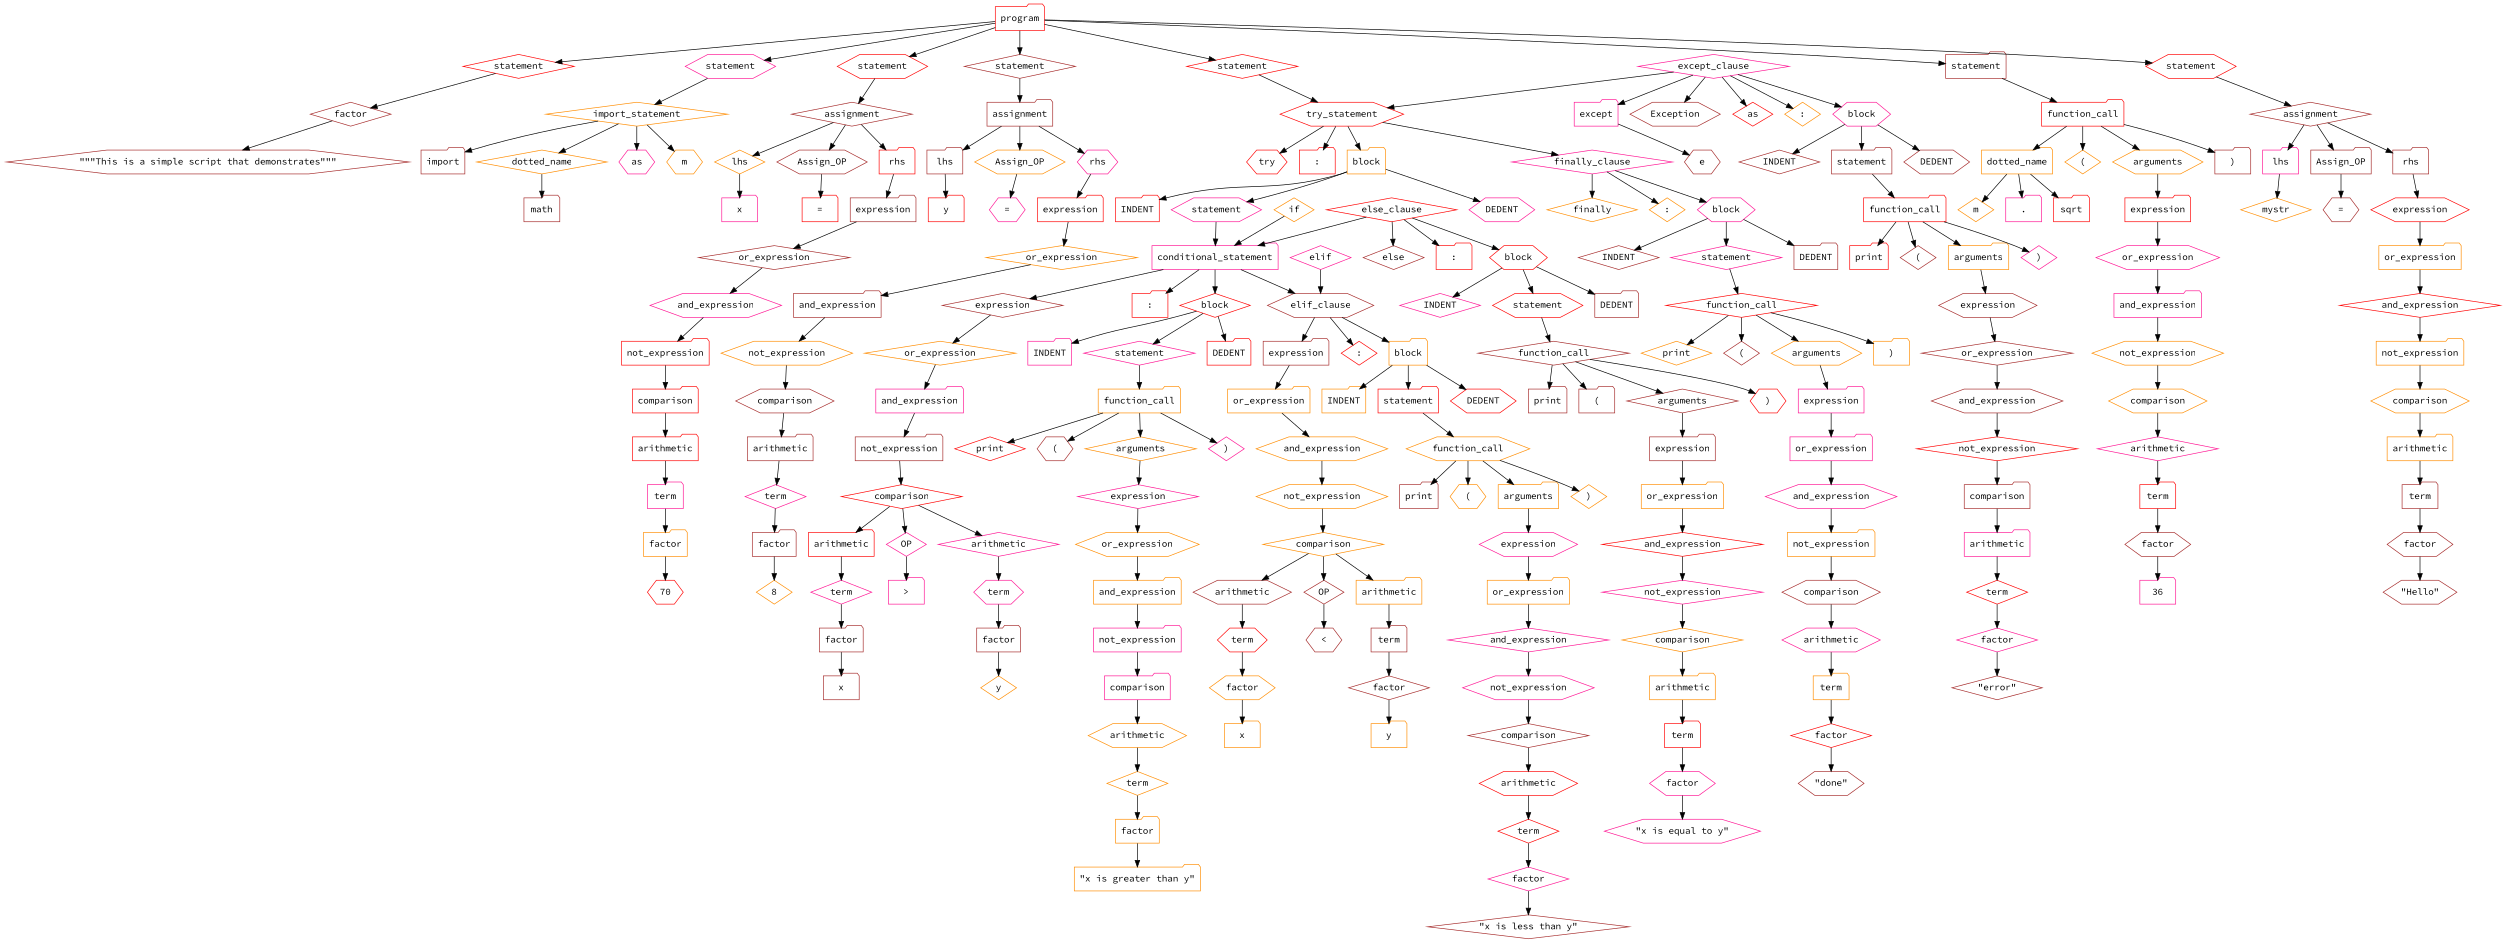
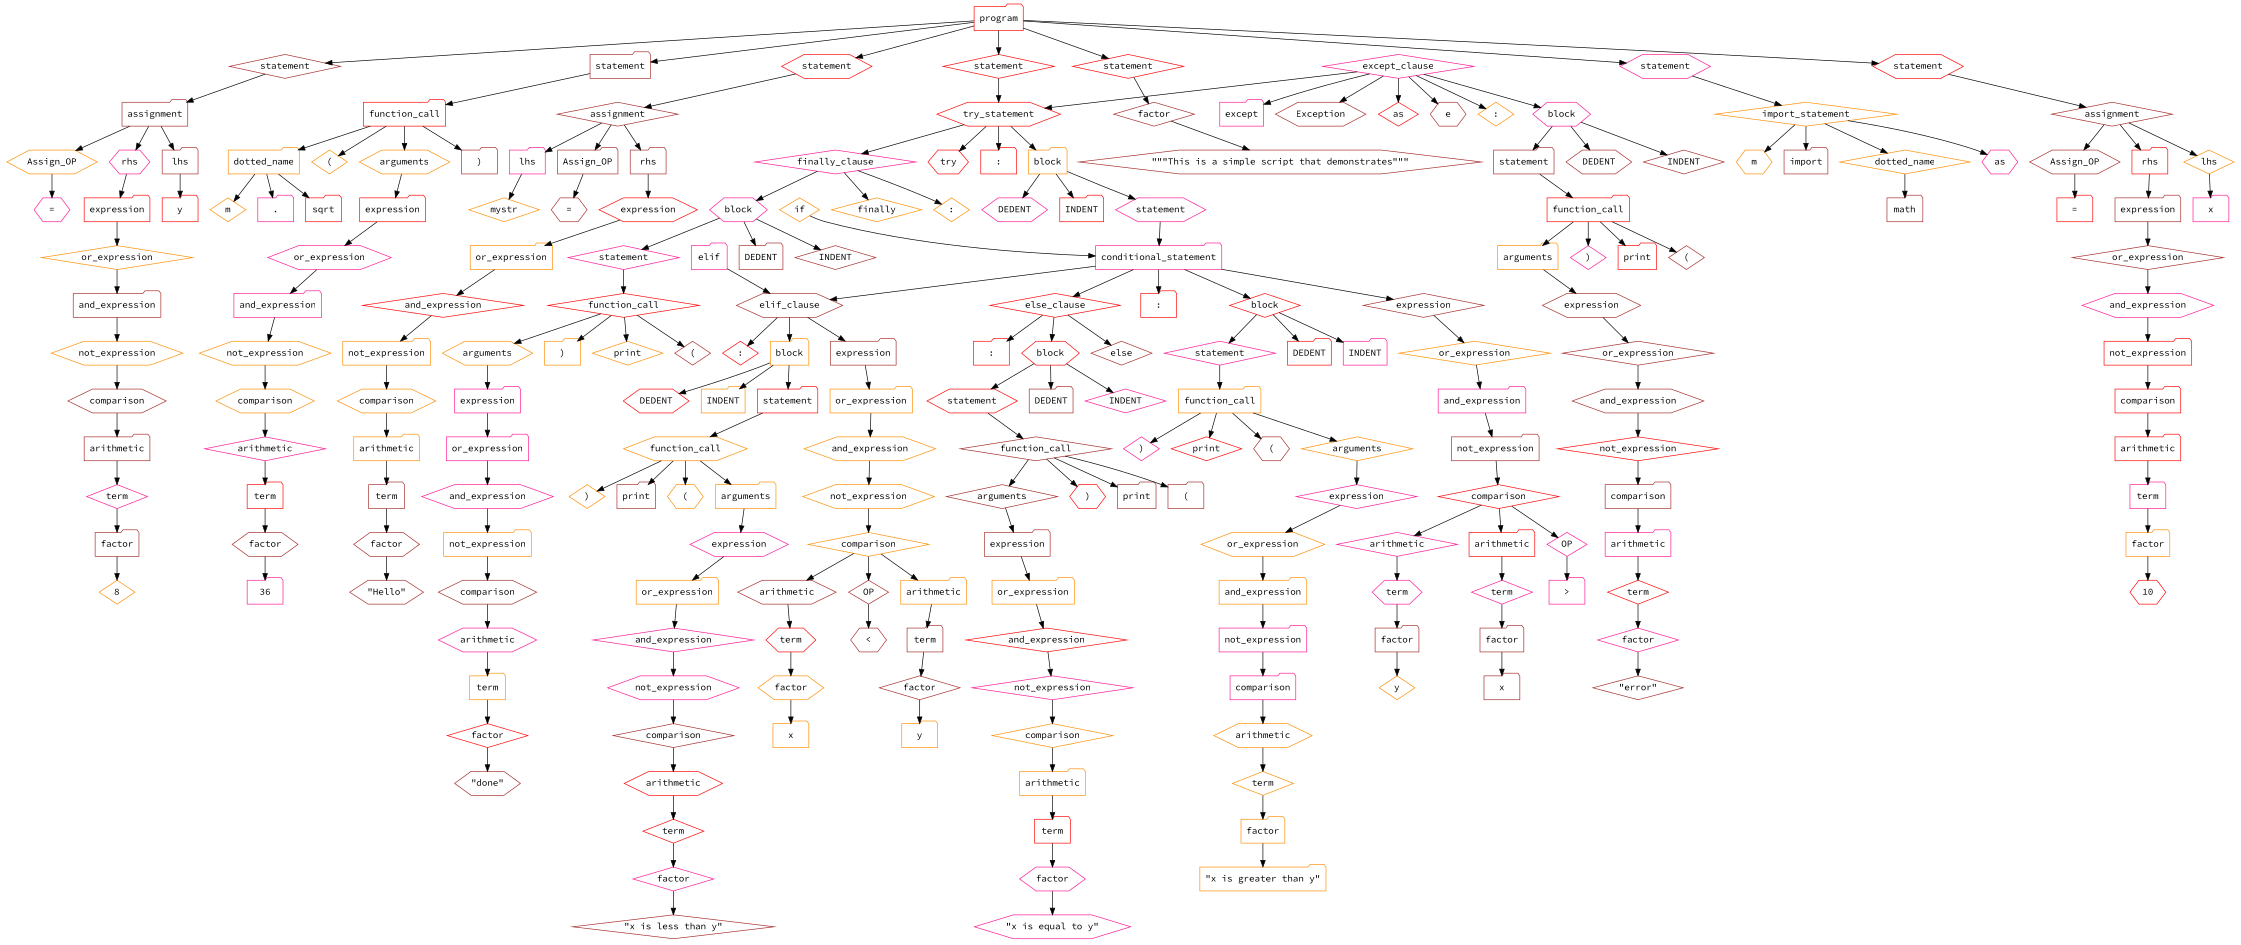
(1651, 138) -> (1421, 88)
(1315, 231) -> (1106, 282)
(1321, 258) -> (709, 258)
(665, 592) -> (2148, 592)
